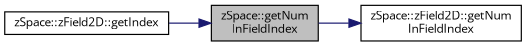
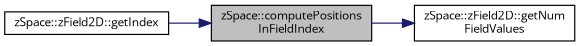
(265, 23) -> (292, 23)
(441, 23) -> (495, 23)
